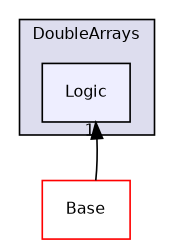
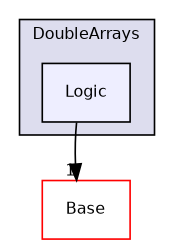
(97, 160) -> (75, 145)
